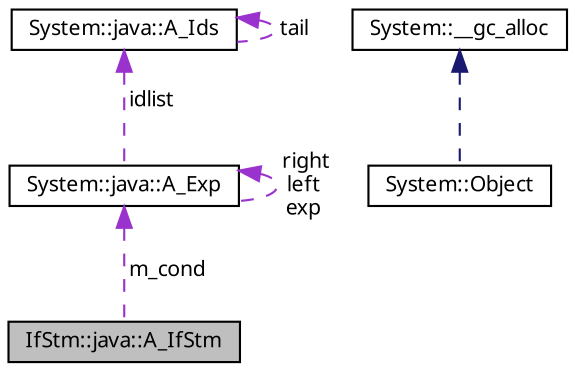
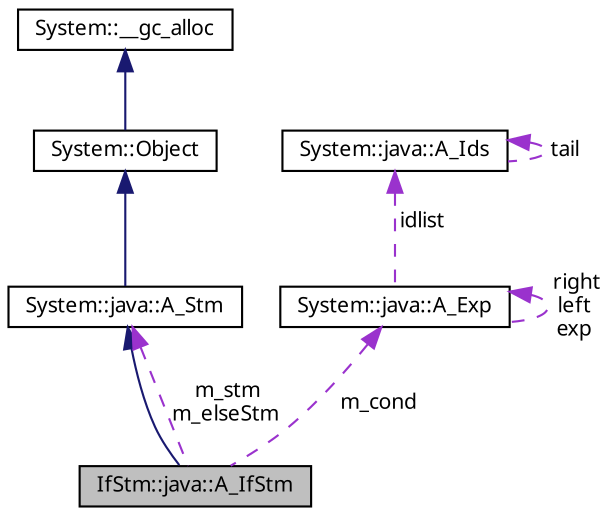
(460, 118) -> (125, 101)
none -> (125, 307)
